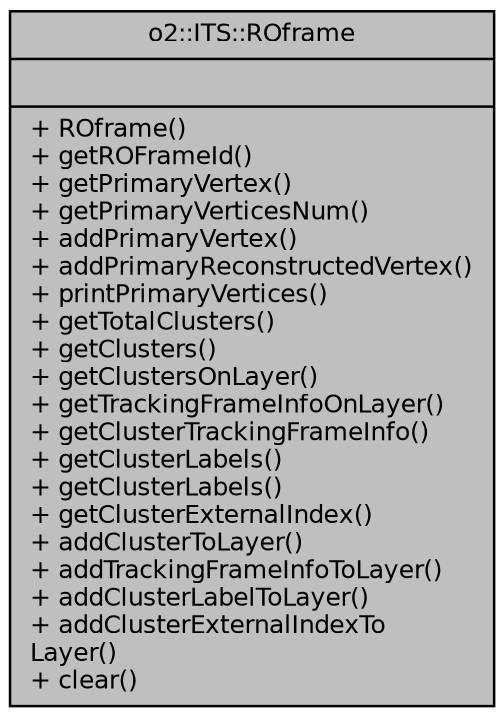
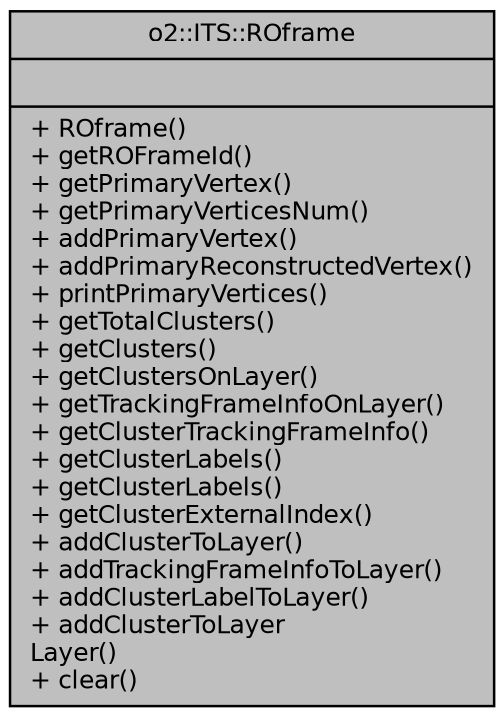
(208, 626) -> (158, 626)
